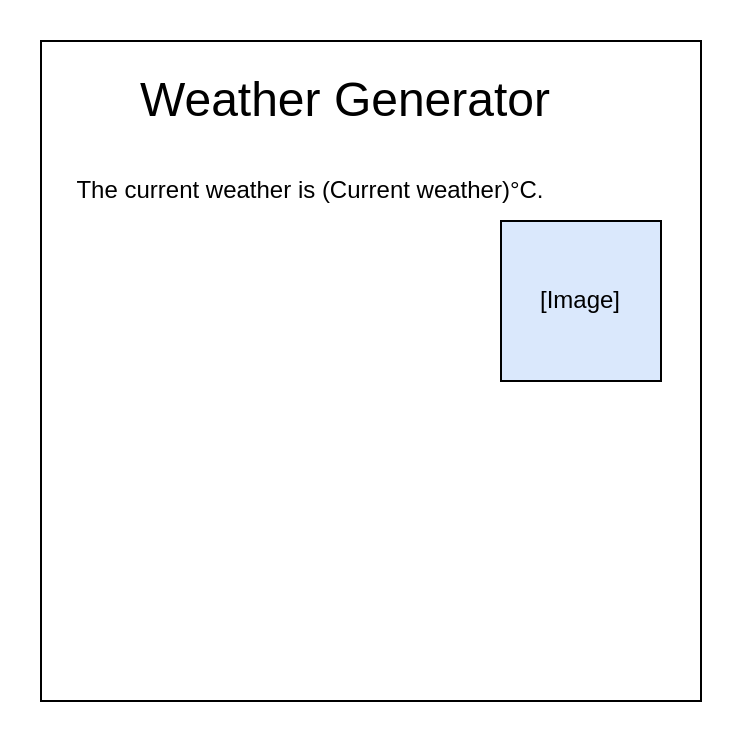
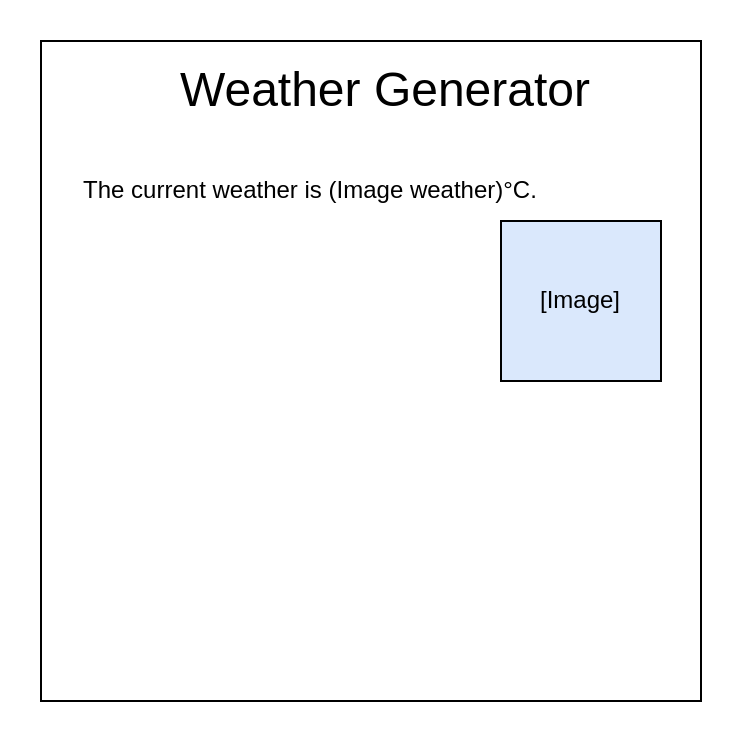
(346, 101) -> (386, 91)
(311, 191) -> (311, 191)
